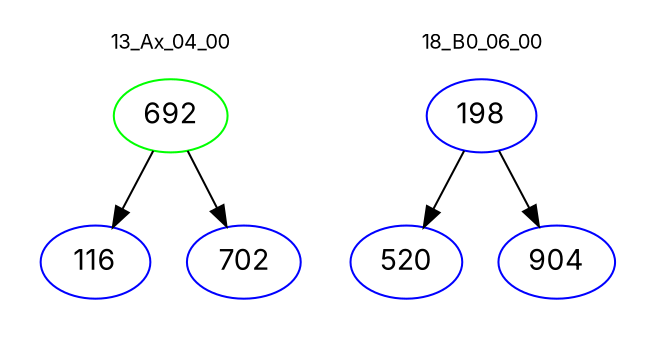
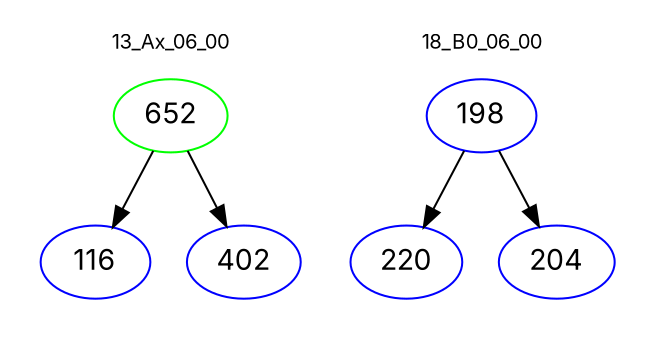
(171, 44) -> (171, 44)
(171, 116) -> (171, 116)
(244, 262) -> (244, 262)
(406, 262) -> (406, 262)
(557, 262) -> (557, 262)
